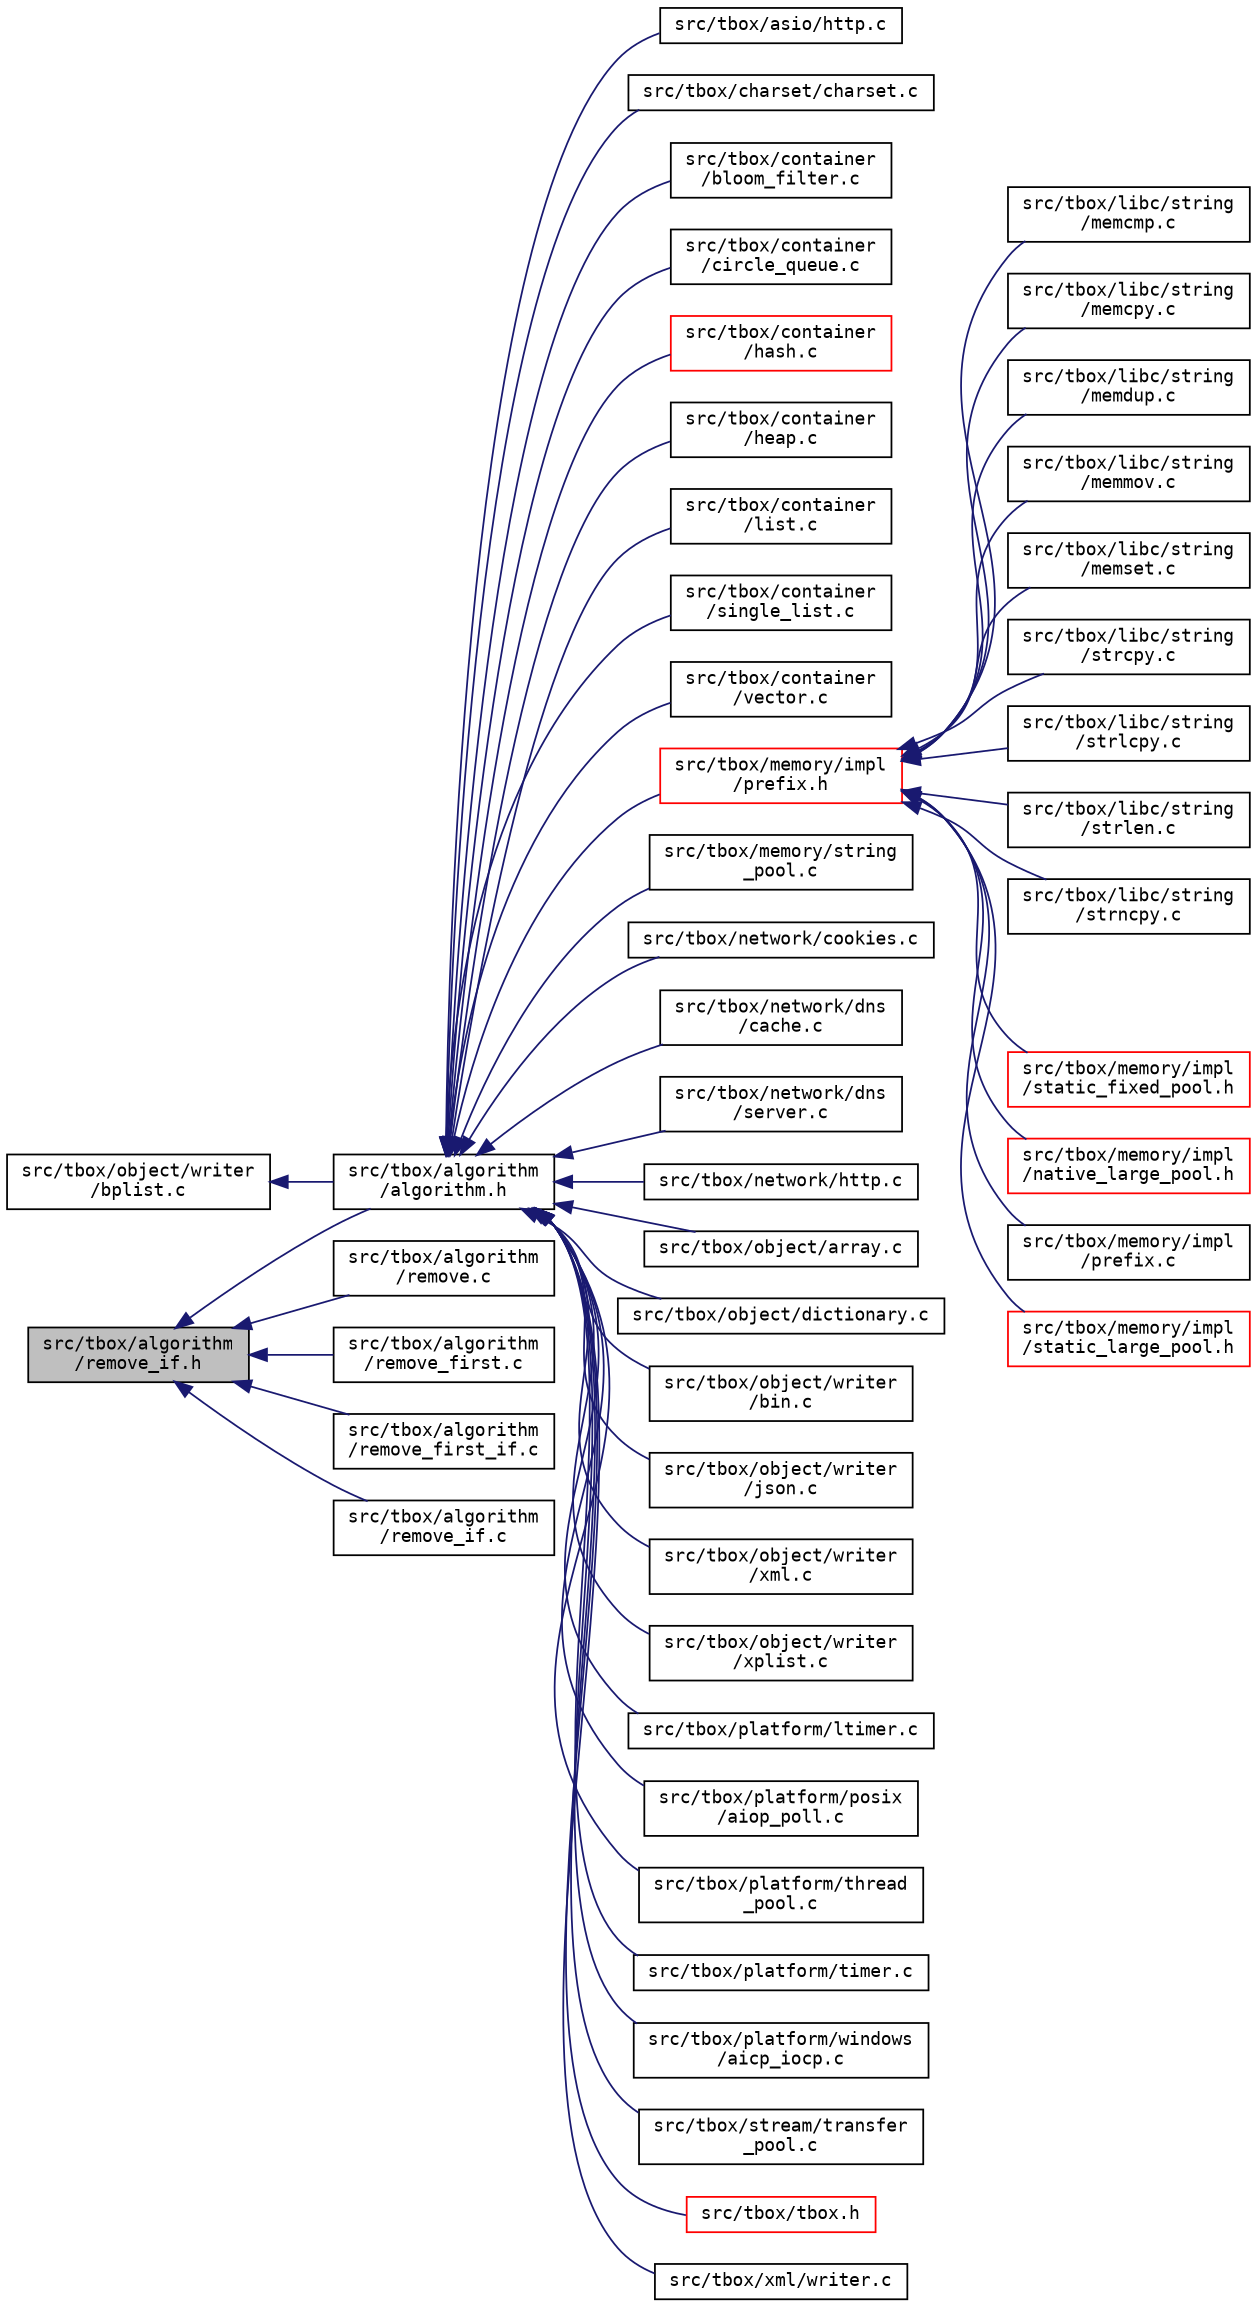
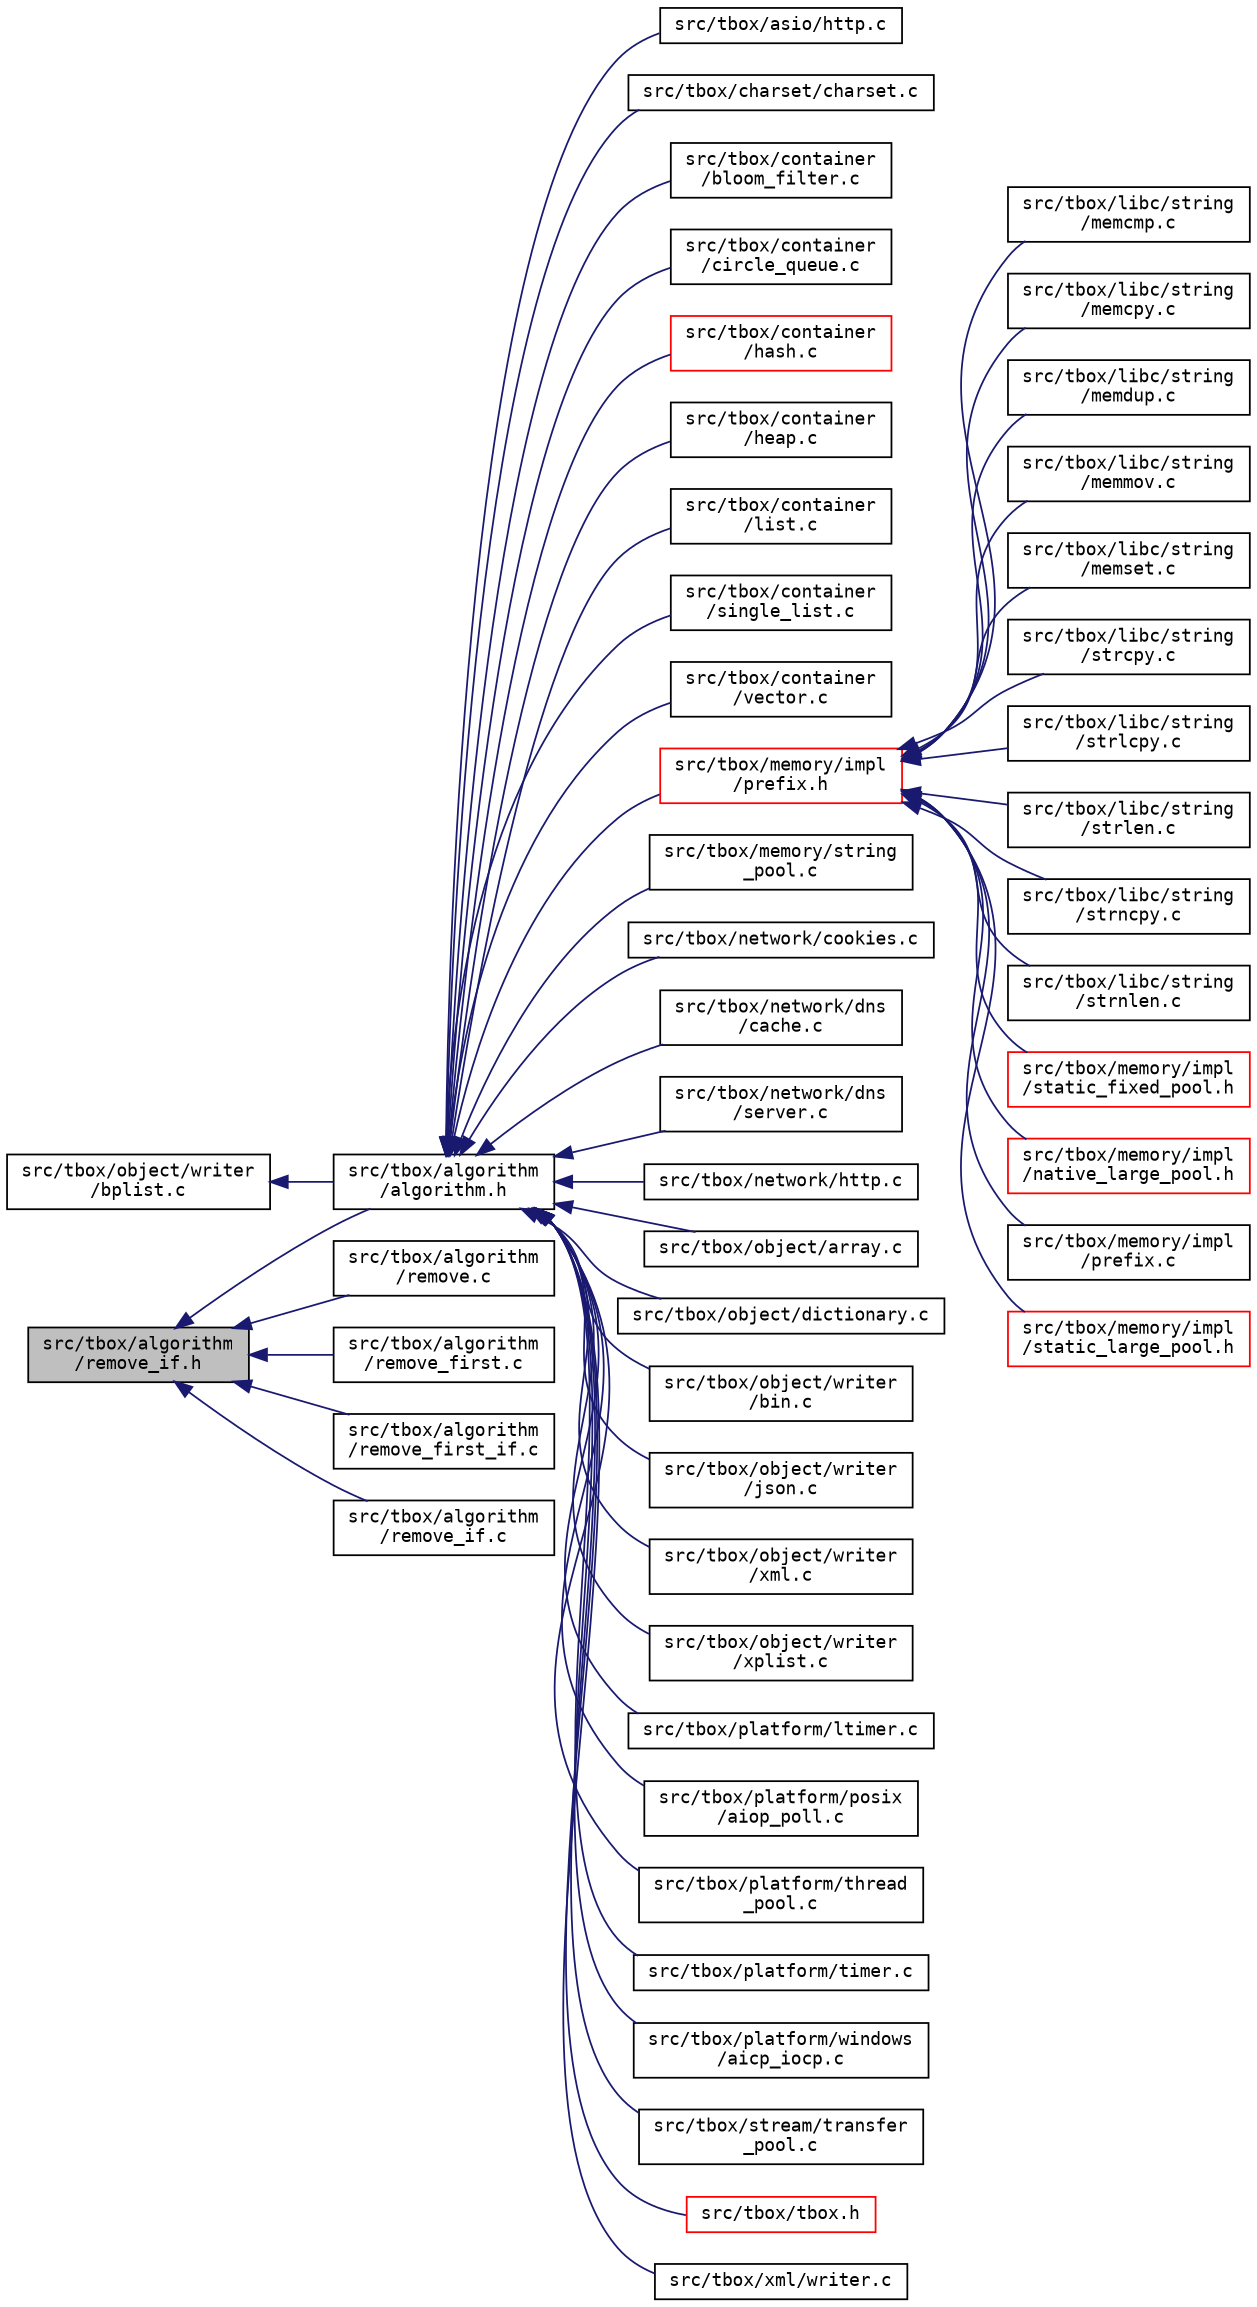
none -> (1129, 993)
